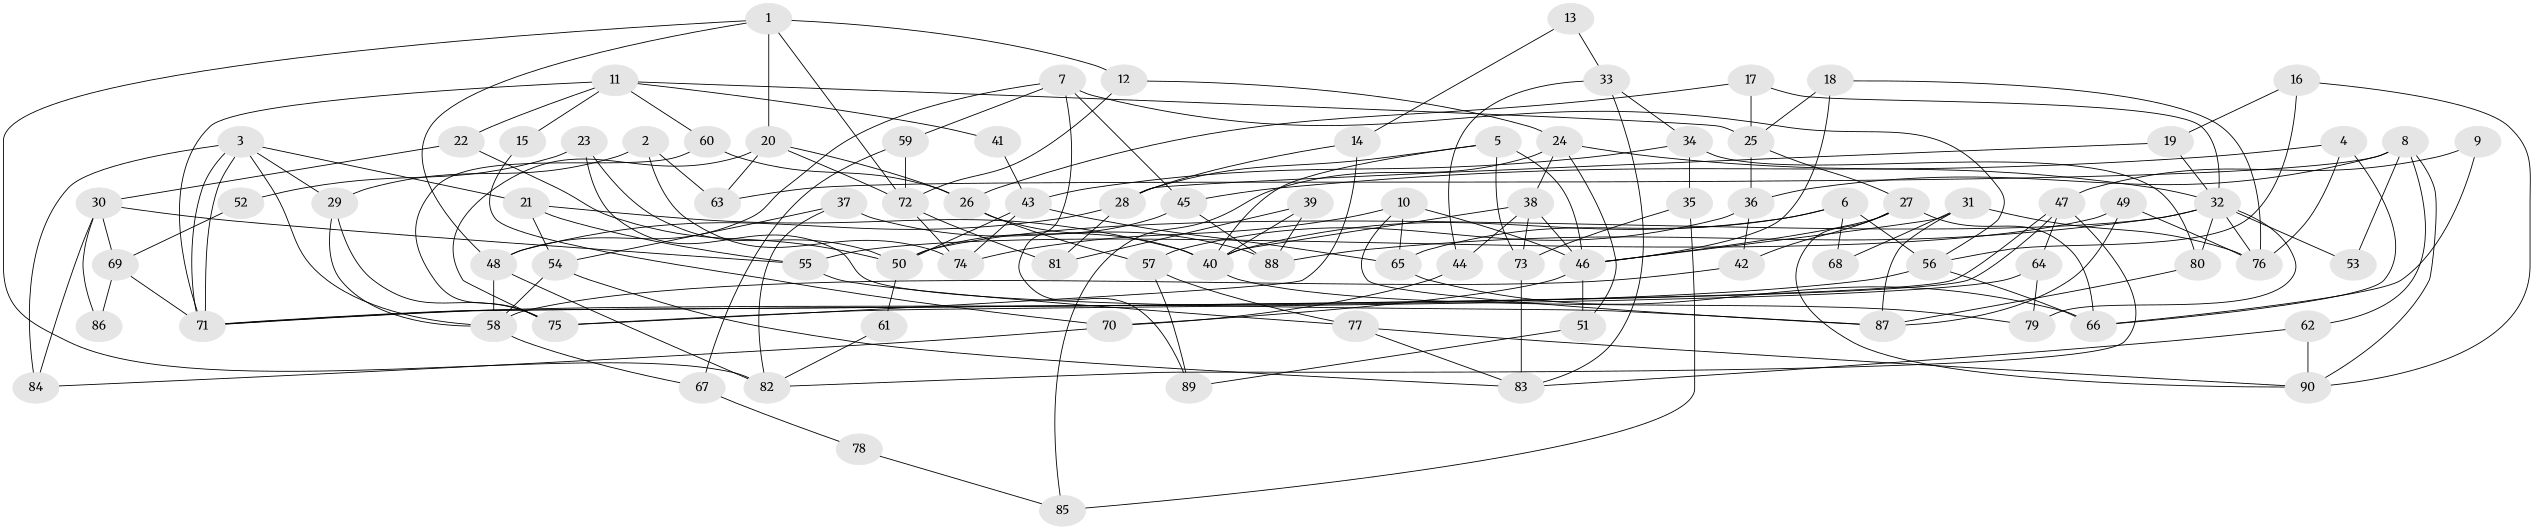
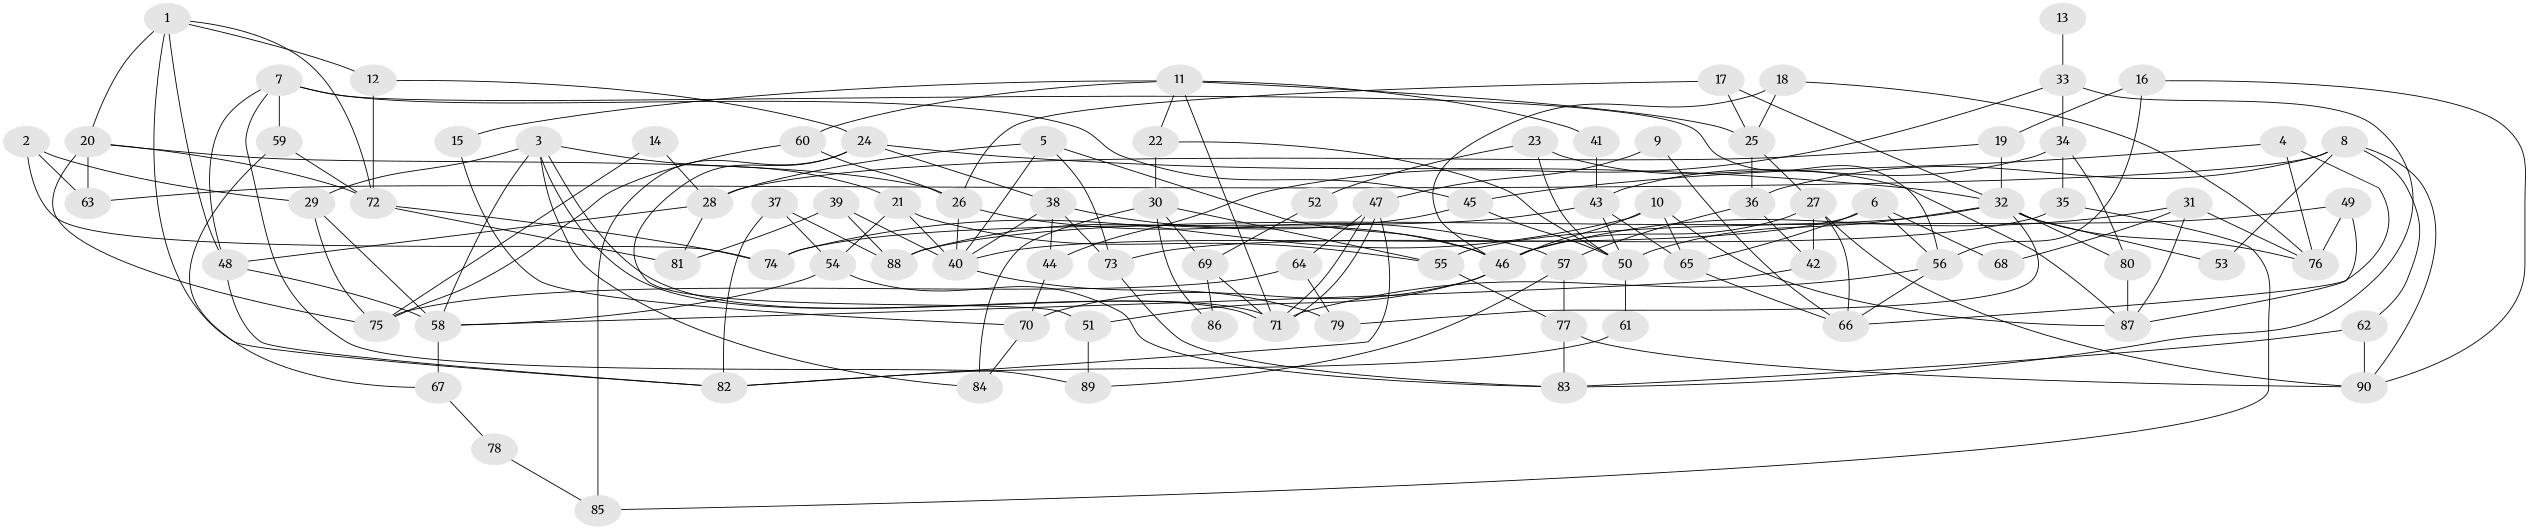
(1464, 80) -> none
